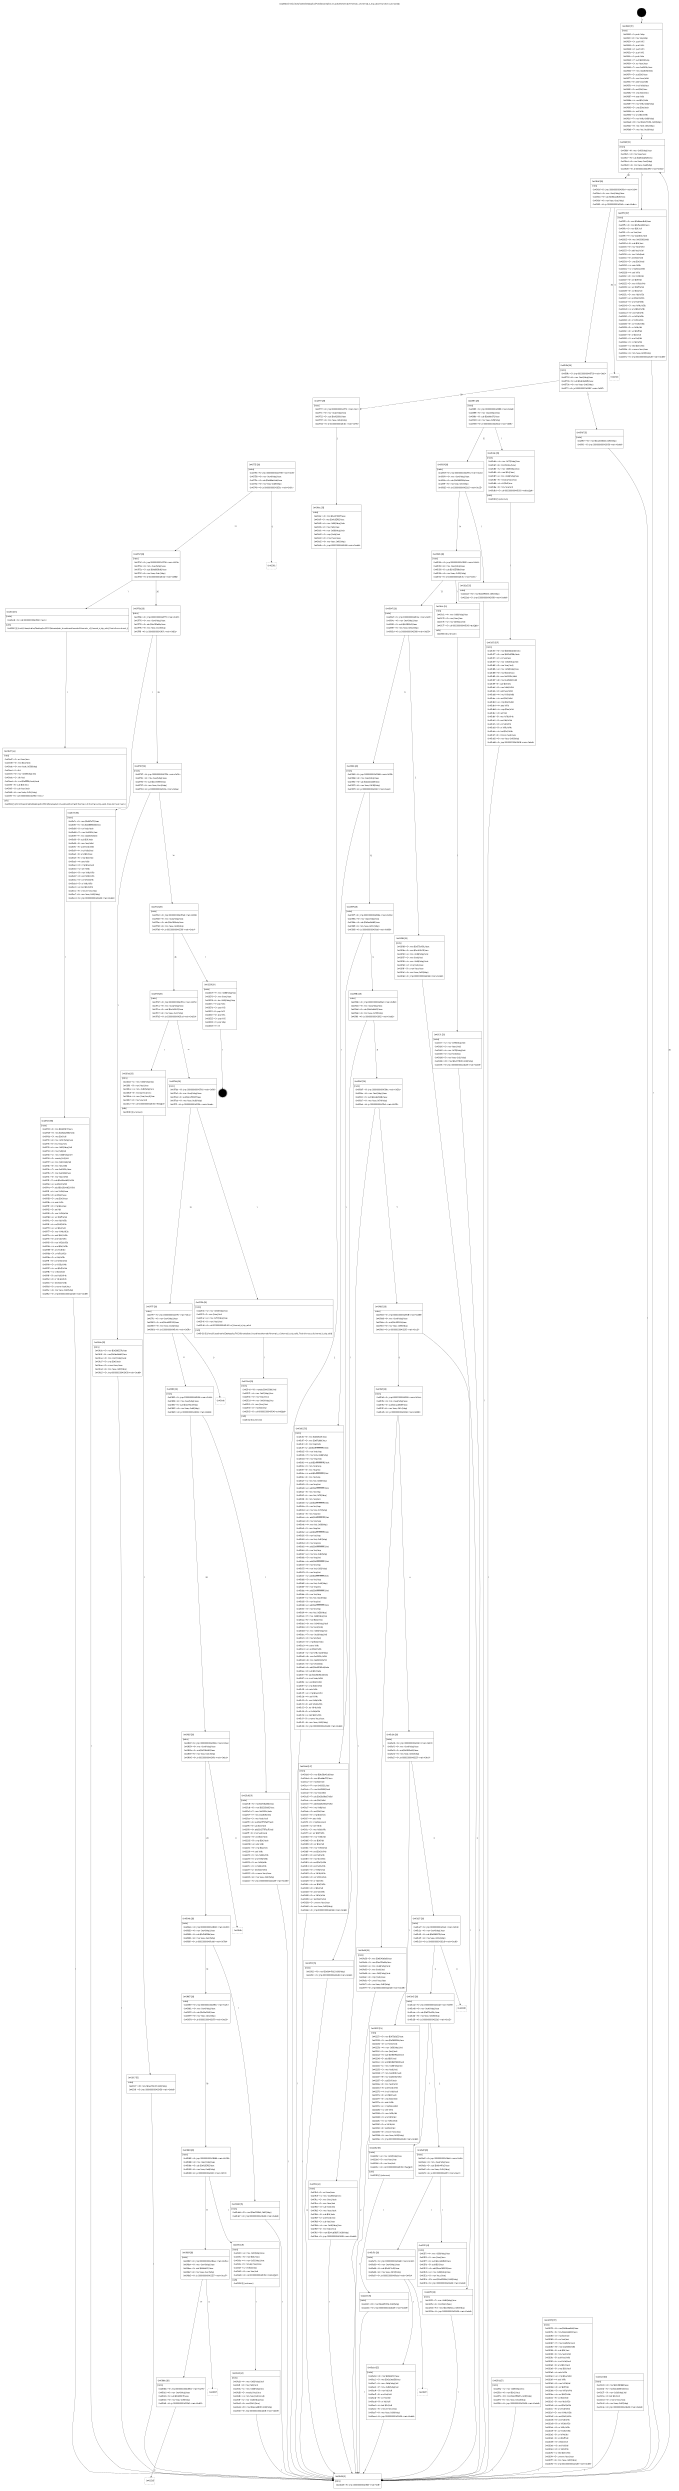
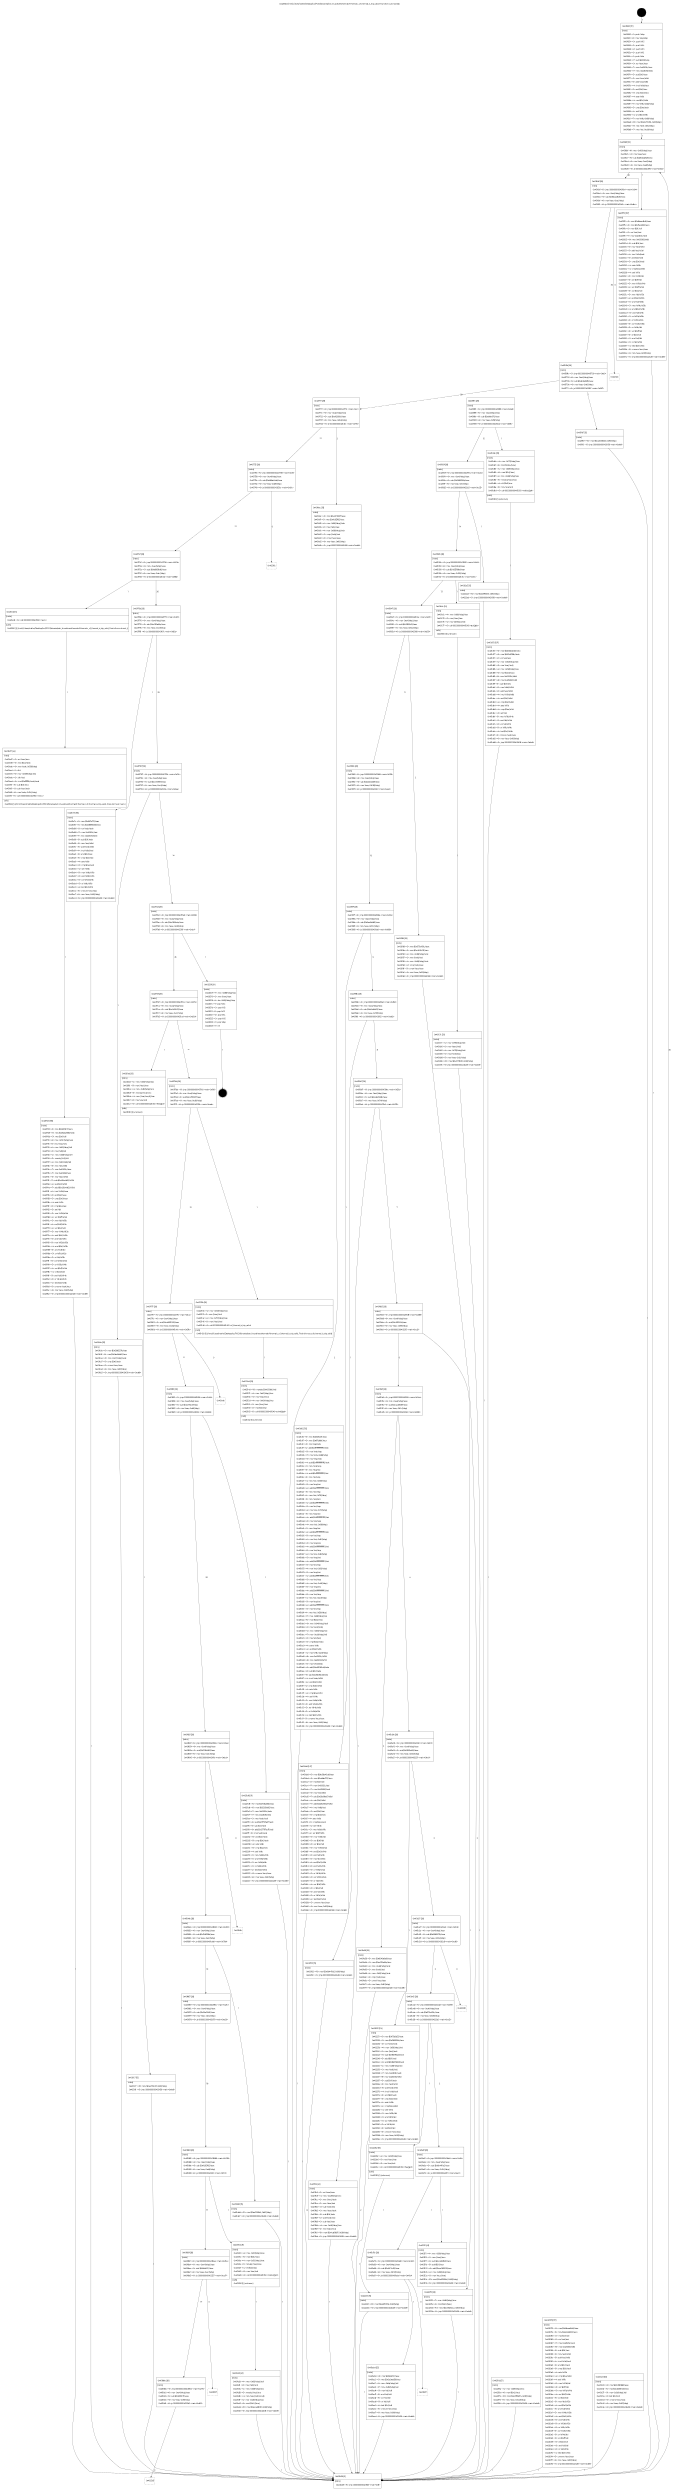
none -> (304, 444)
(341, 1107) -> none
